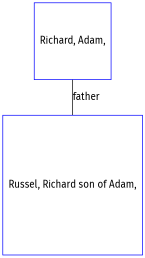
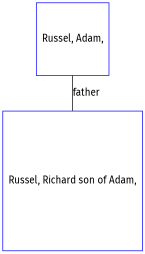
(73, 41) -> (73, 39)
